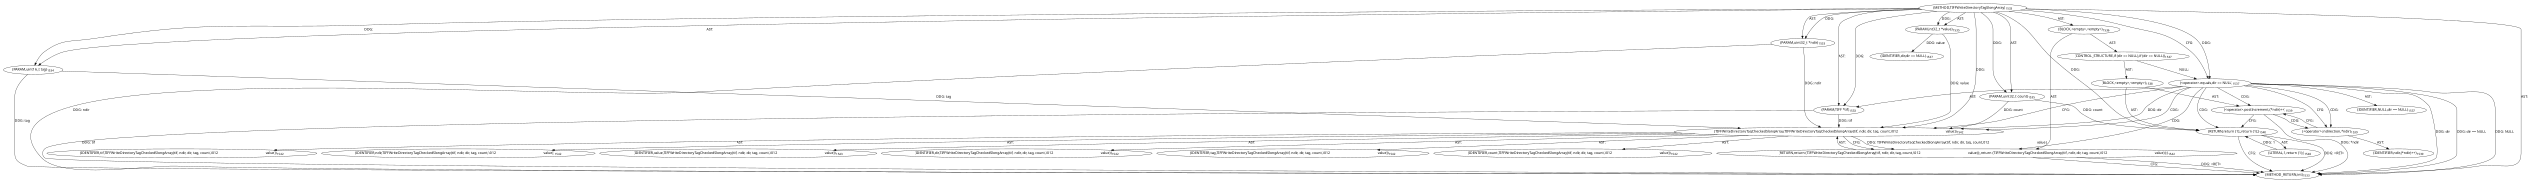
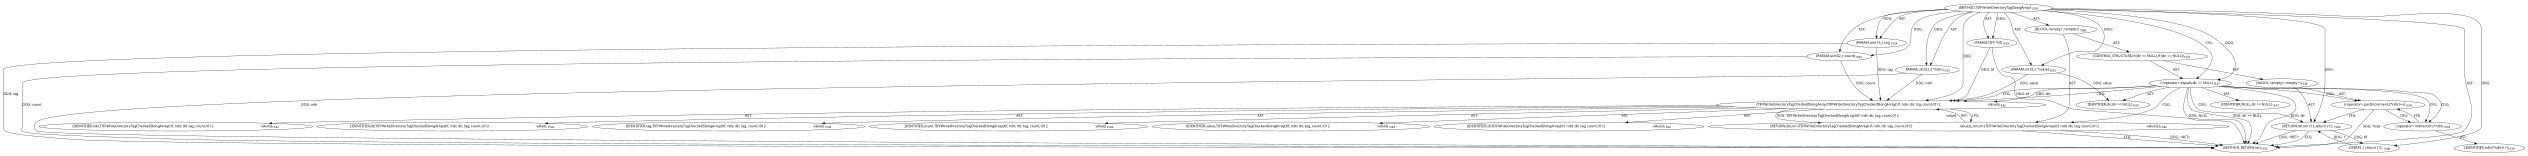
none -> (2363, 17)
(2185, 70) -> (2177, 70)
(2020, 90) -> (2147, 92)
(2117, 125) -> (200, 140)
(2285, 143) -> (2361, 137)
